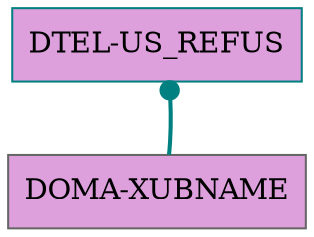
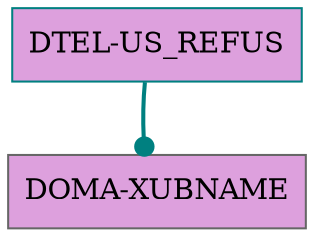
(171, 127) -> (143, 110)
